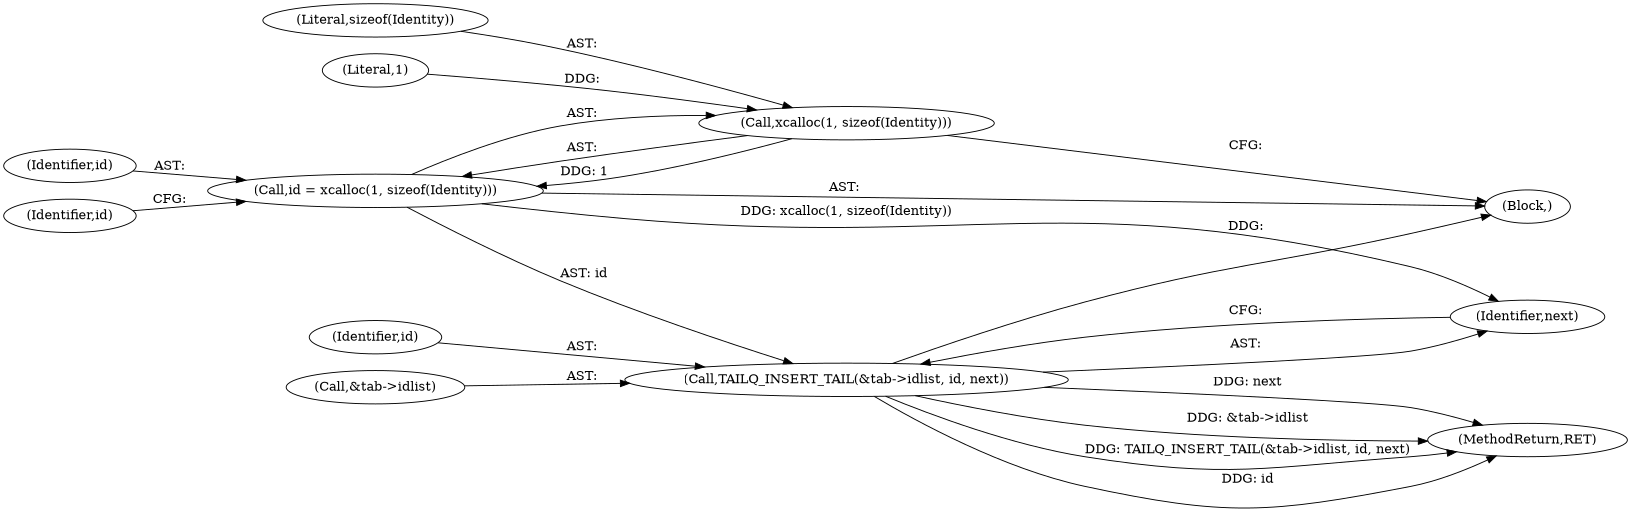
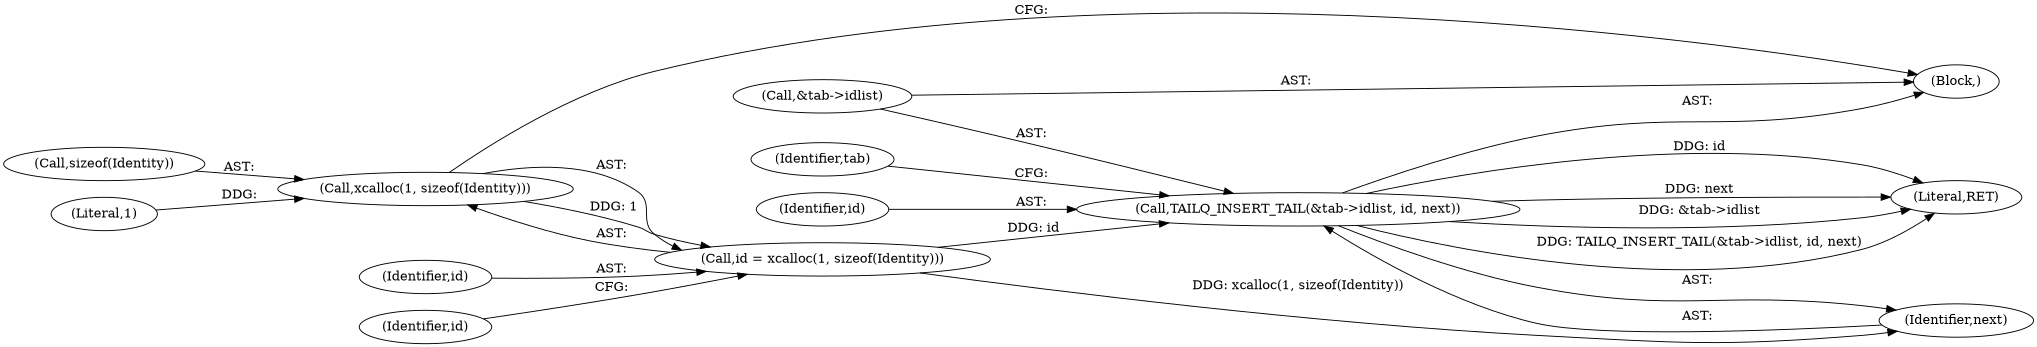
(375, 20) -> (104, 164)
none -> (823, 159)
(1009, 199) -> (1408, 89)
(1248, 227) -> (1700, 101)
(584, 274) -> (1034, 228)
(1248, 311) -> (1700, 316)
(1528, 440) -> (1956, 197)
